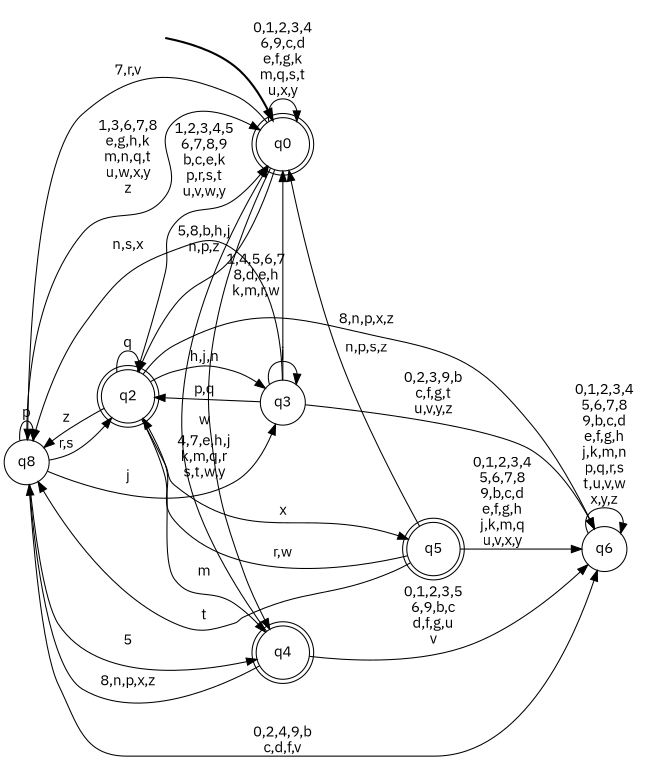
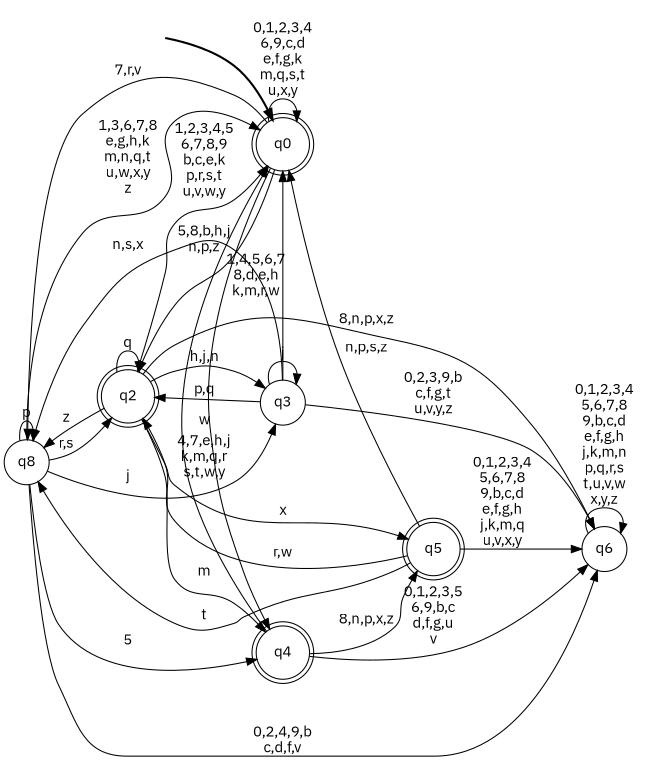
(76, 683) -> (378, 639)
